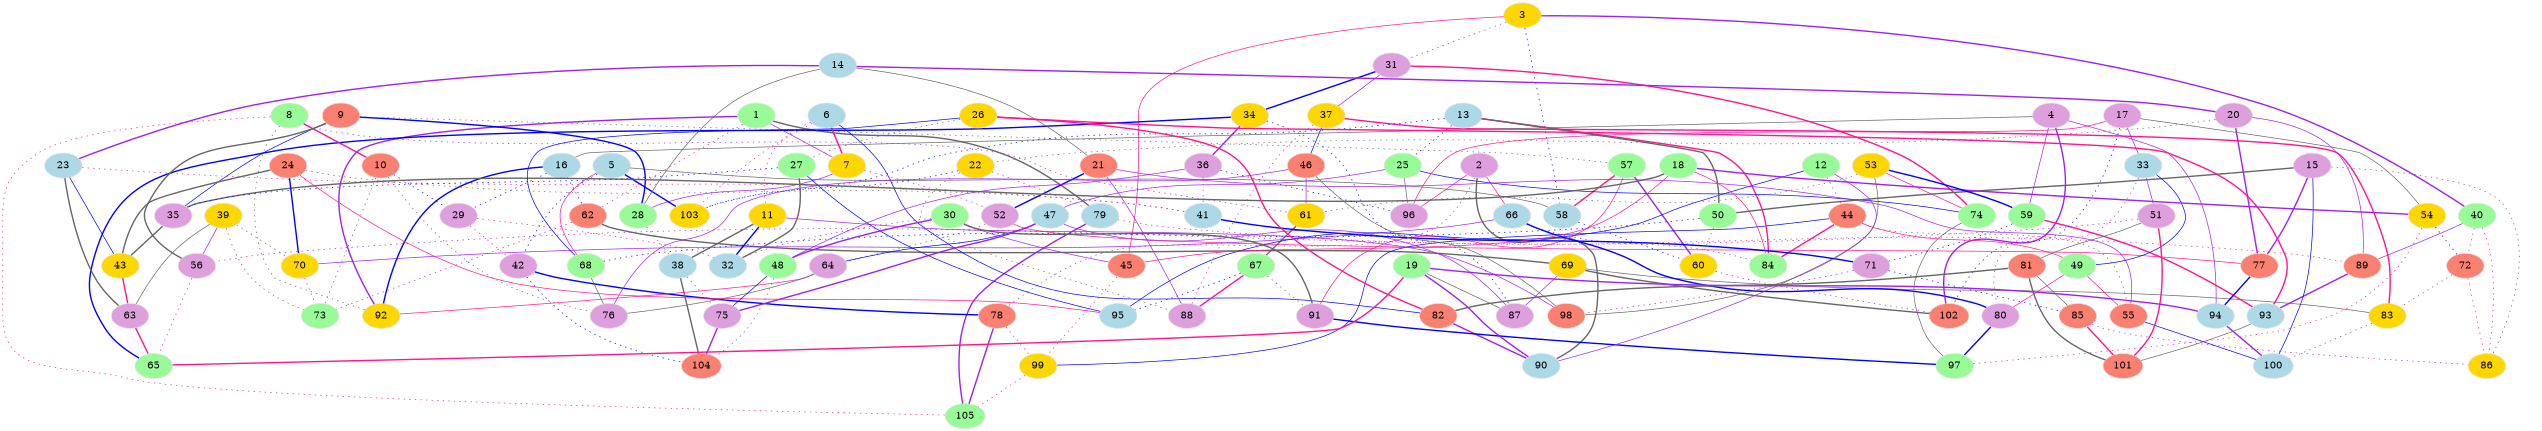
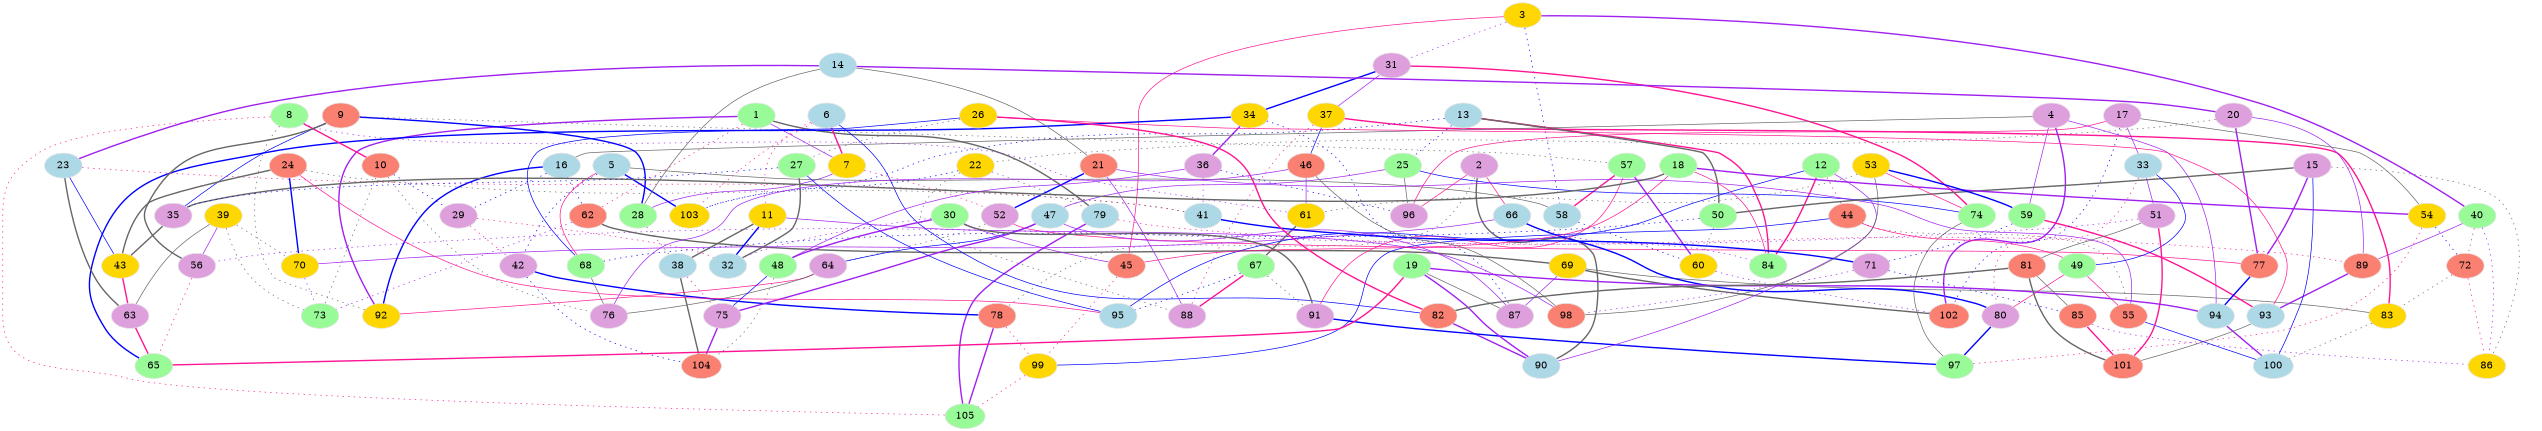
(1828, 137) -> (1828, 137)
(1801, 245) -> (1798, 217)
